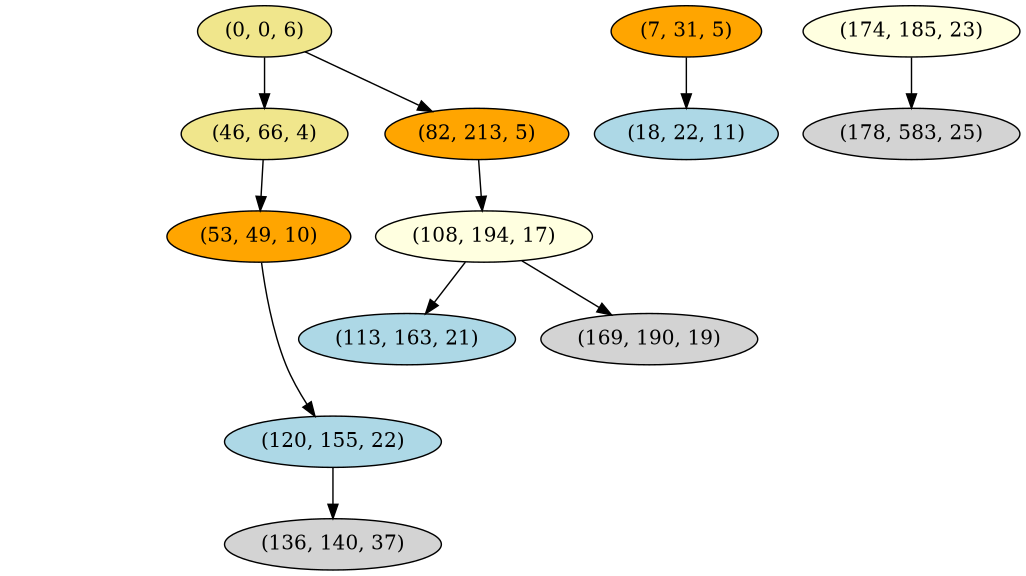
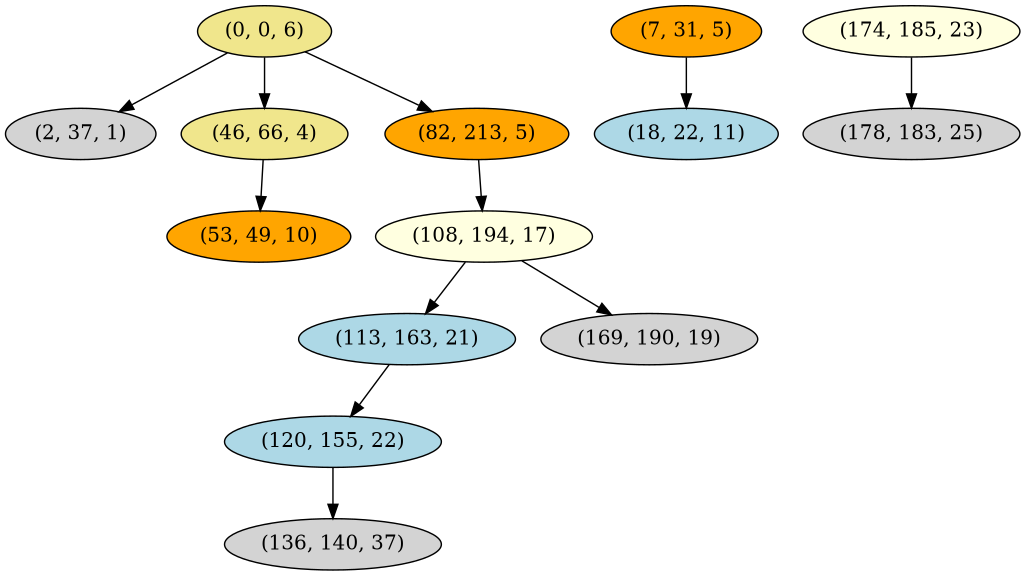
none -> (81, 134)
(912, 134) -> (912, 134)
(276, 336) -> (374, 385)
